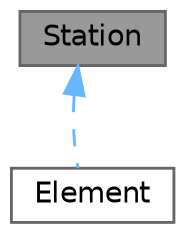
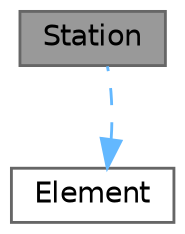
(74, 132) -> (112, 103)
